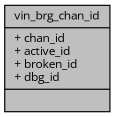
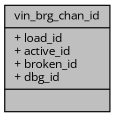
(40, 38) -> (38, 38)
